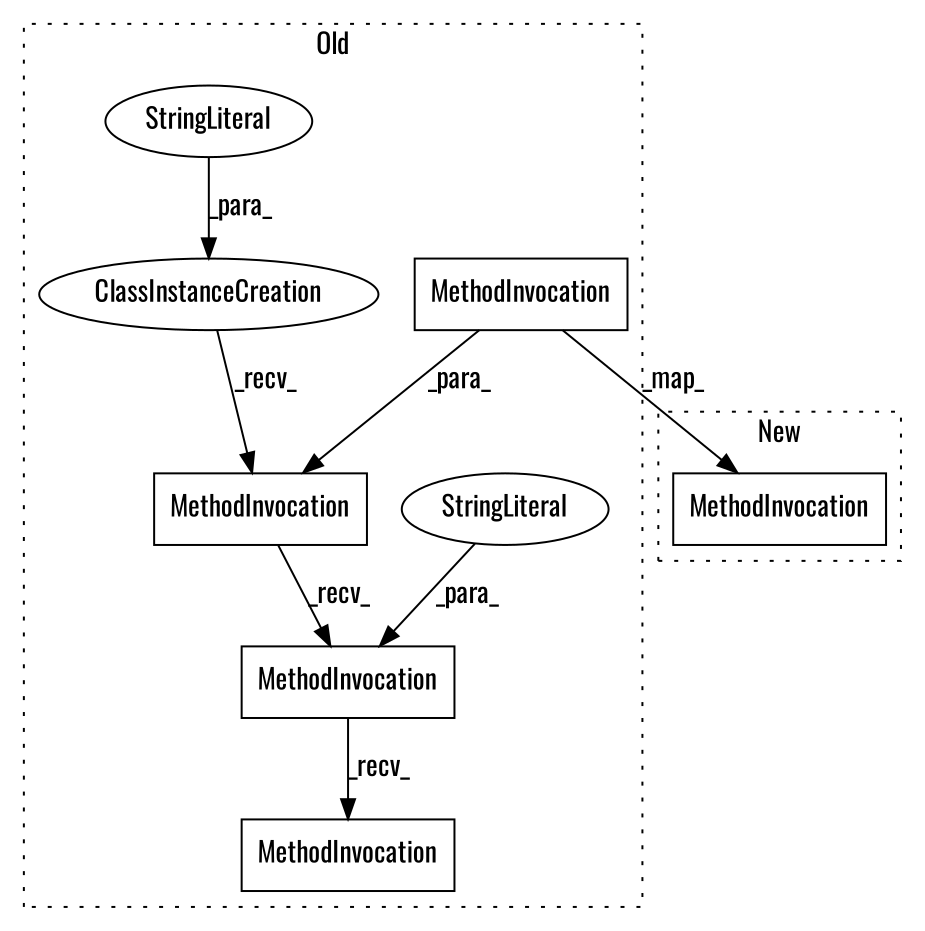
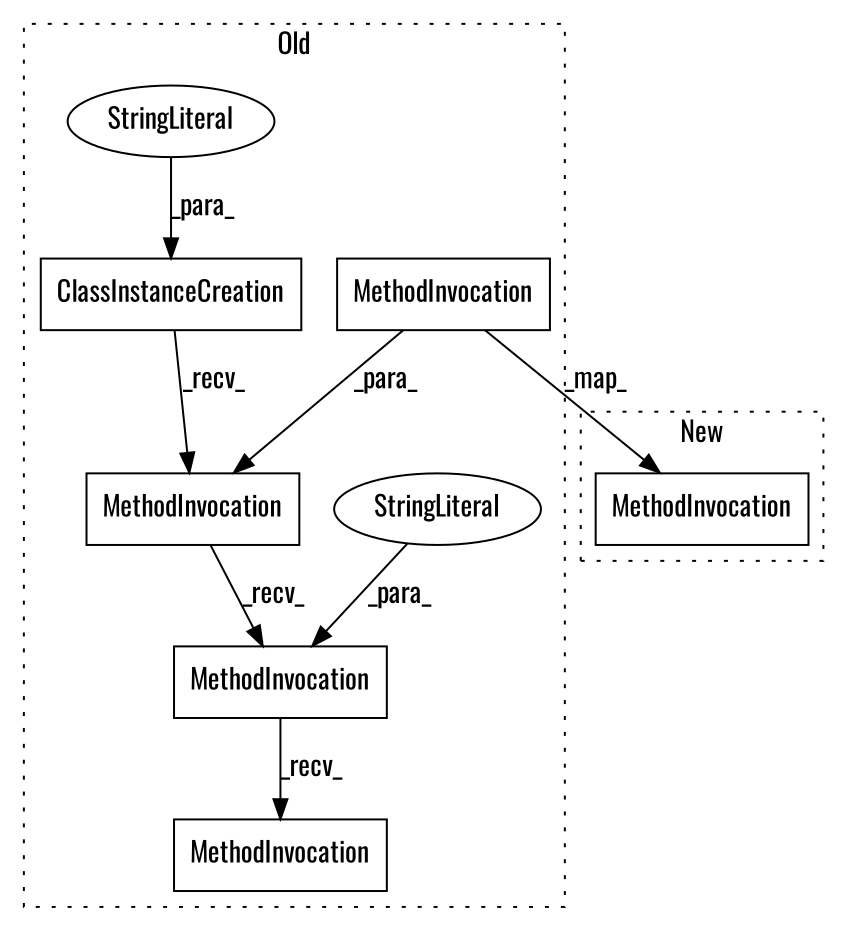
(209, 294) -> (171, 294)
